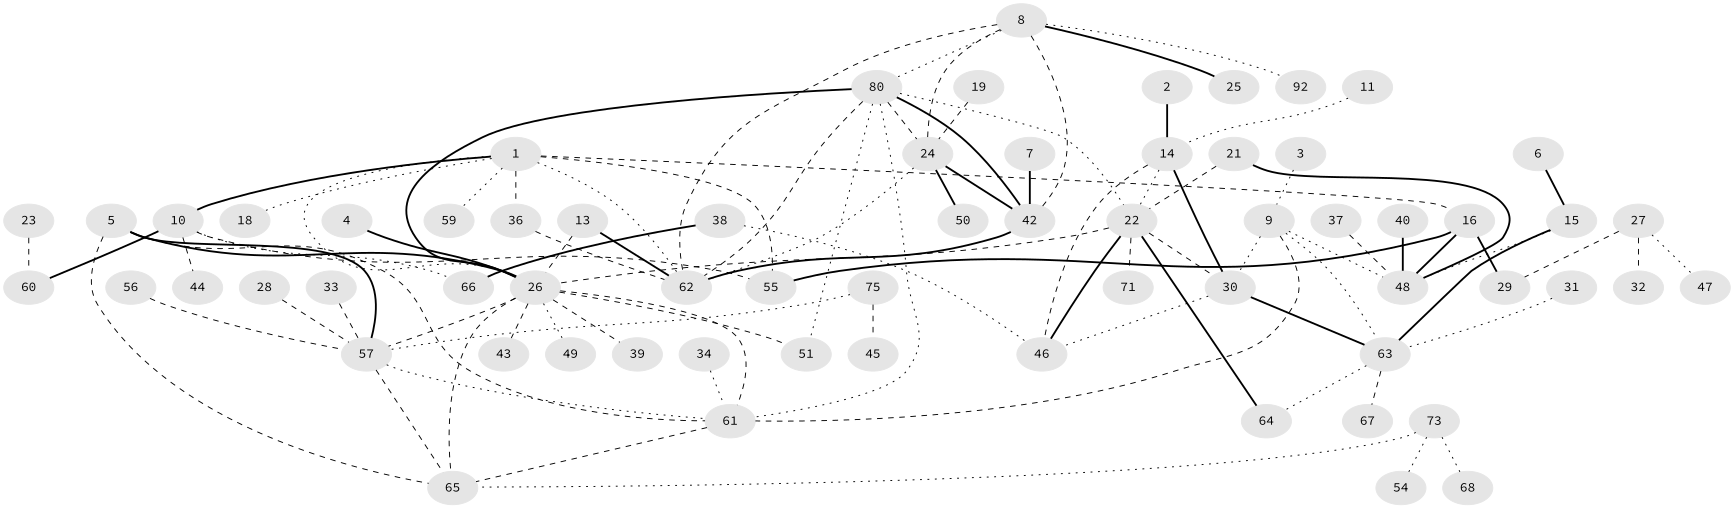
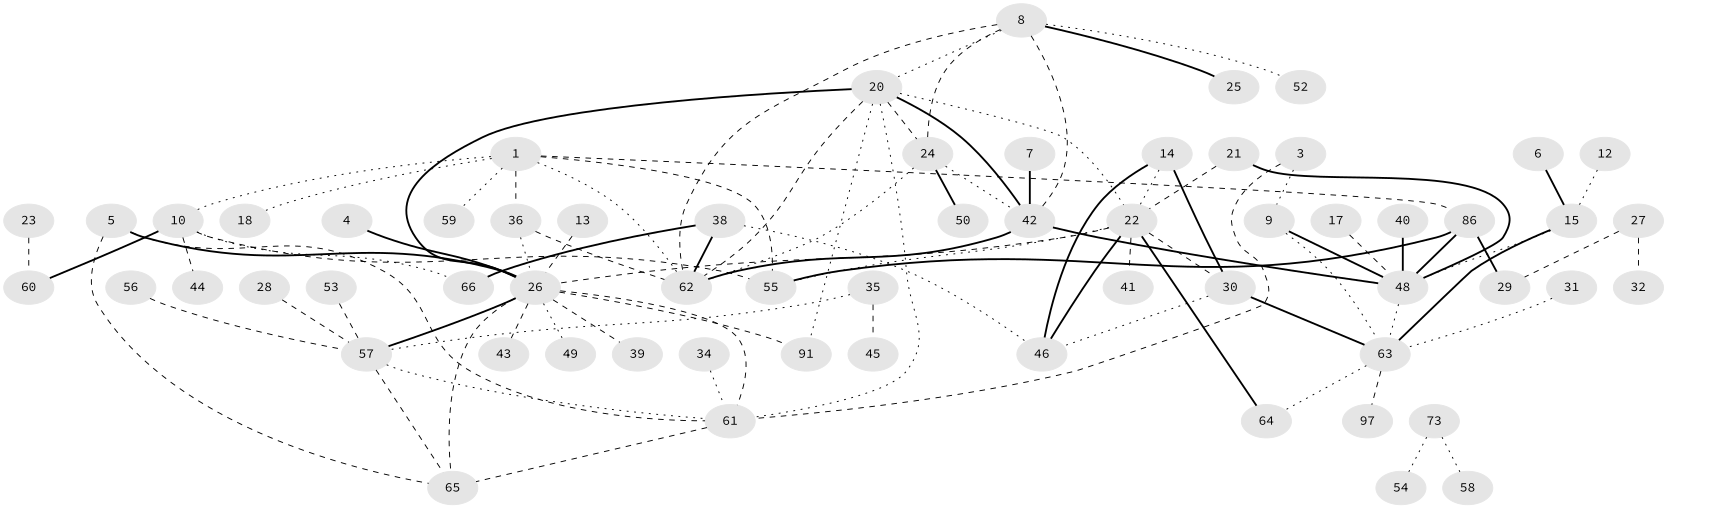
(877, 87) -> (877, 87)
(979, 87) -> none
(1167, 87) -> none
(1301, 87) -> (1301, 87)
(1368, 87) -> none
none -> (1605, 154)
(342, 174) -> (342, 174)
(979, 187) -> (979, 187)
(1336, 221) -> (1336, 221)
(1470, 221) -> (1470, 221)
(311, 231) -> (525, 251)
(1074, 243) -> (1074, 243)
(284, 247) -> none
(1331, 252) -> (1331, 252)
(633, 253) -> (703, 254)
none -> (951, 254)
(1250, 254) -> none
none -> (1207, 257)
(331, 288) -> (331, 288)
(873, 288) -> (873, 288)
(1128, 288) -> (1128, 288)
(1705, 288) -> none
none -> (1394, 321)
(453, 324) -> (453, 324)
(806, 354) -> (806, 354)
(1074, 396) -> (1100, 363)
(1368, 421) -> (1368, 421)
(949, 478) -> none
(1468, 488) -> (1468, 488)
